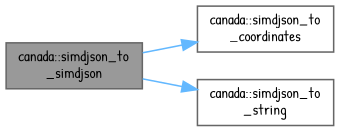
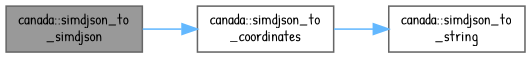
(162, 83) -> (353, 29)
